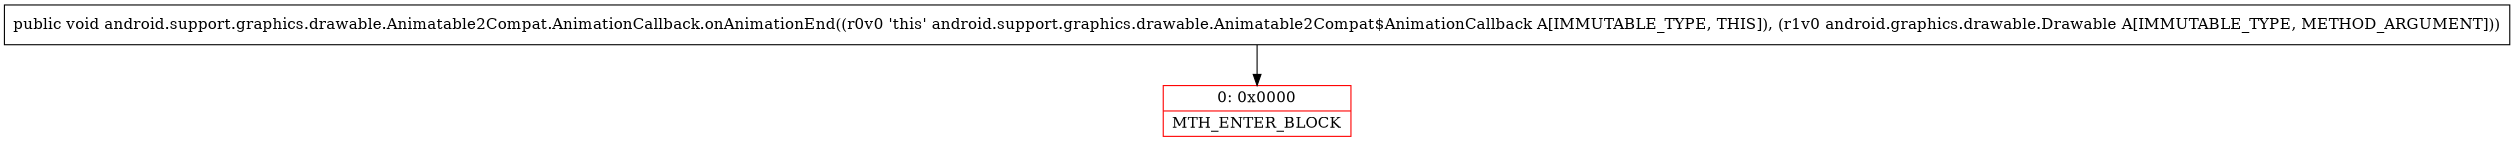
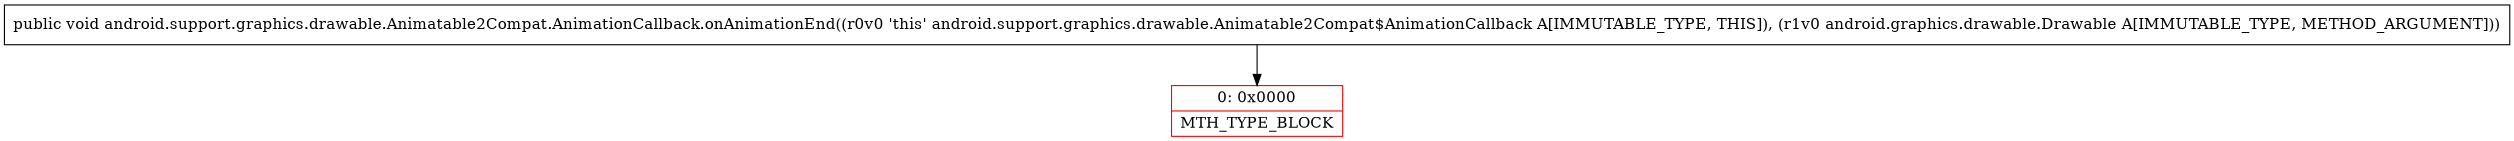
(1257, 123) -> (1257, 123)
